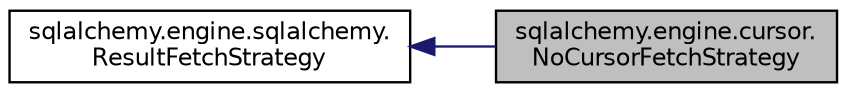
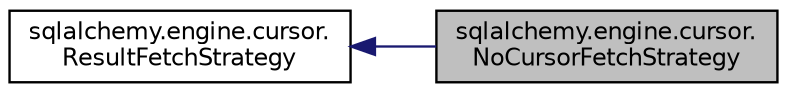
(210, 47) -> (180, 47)
